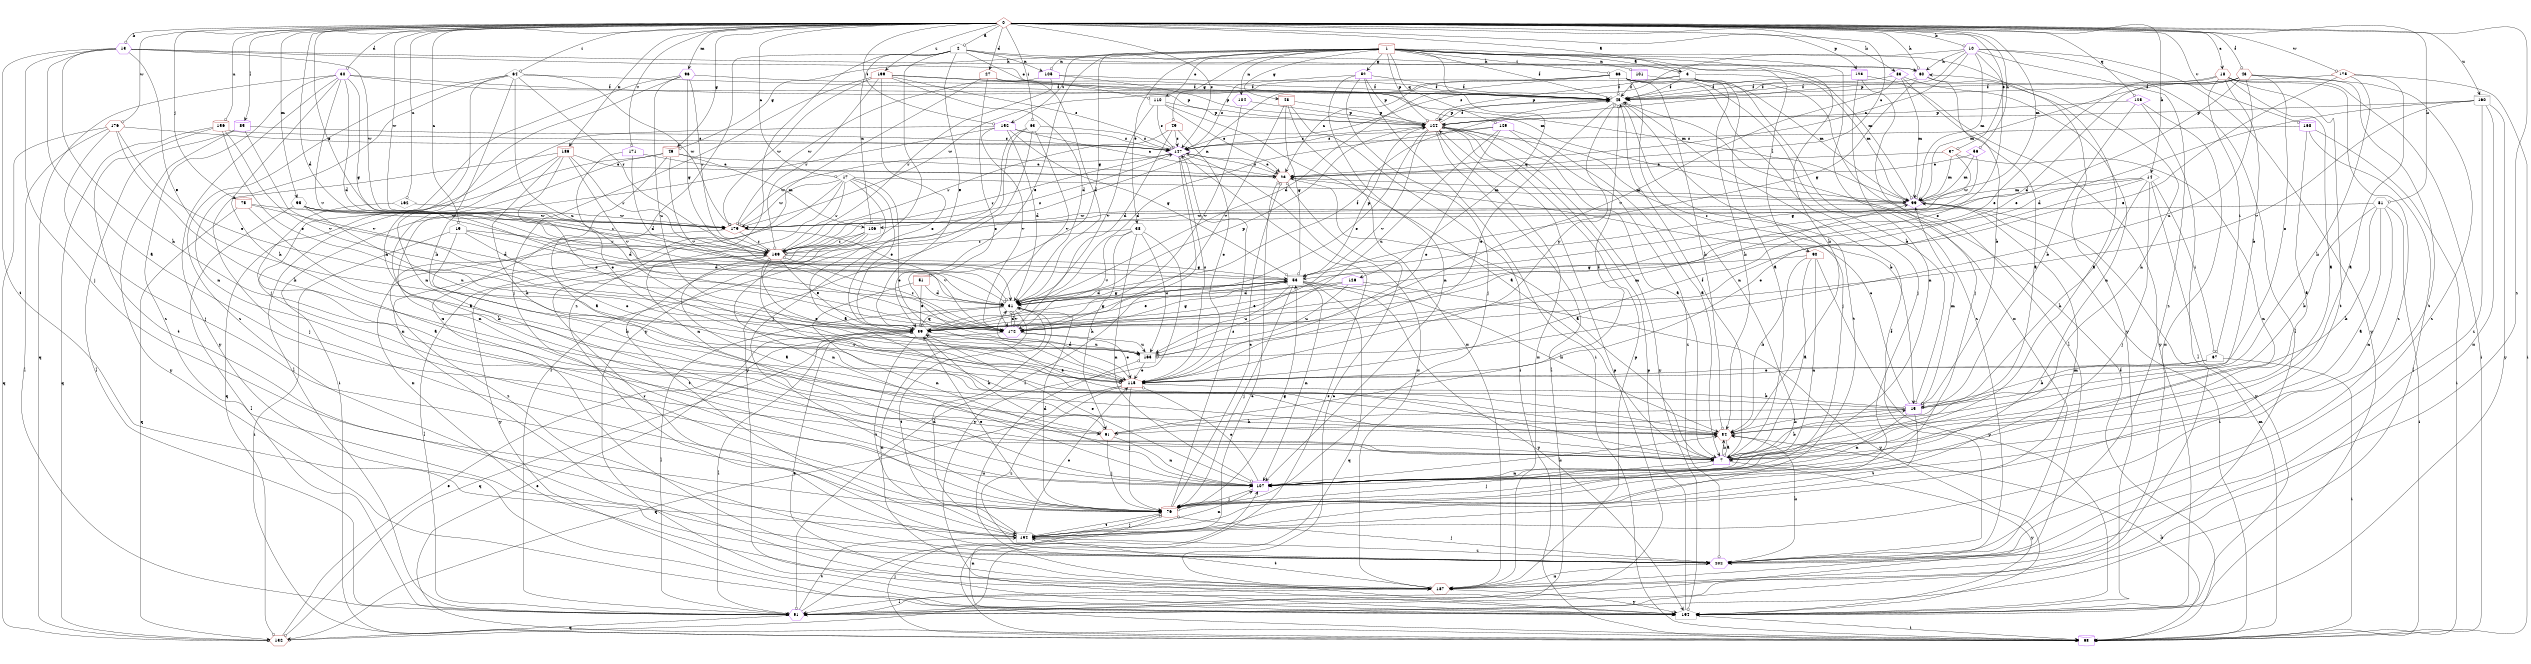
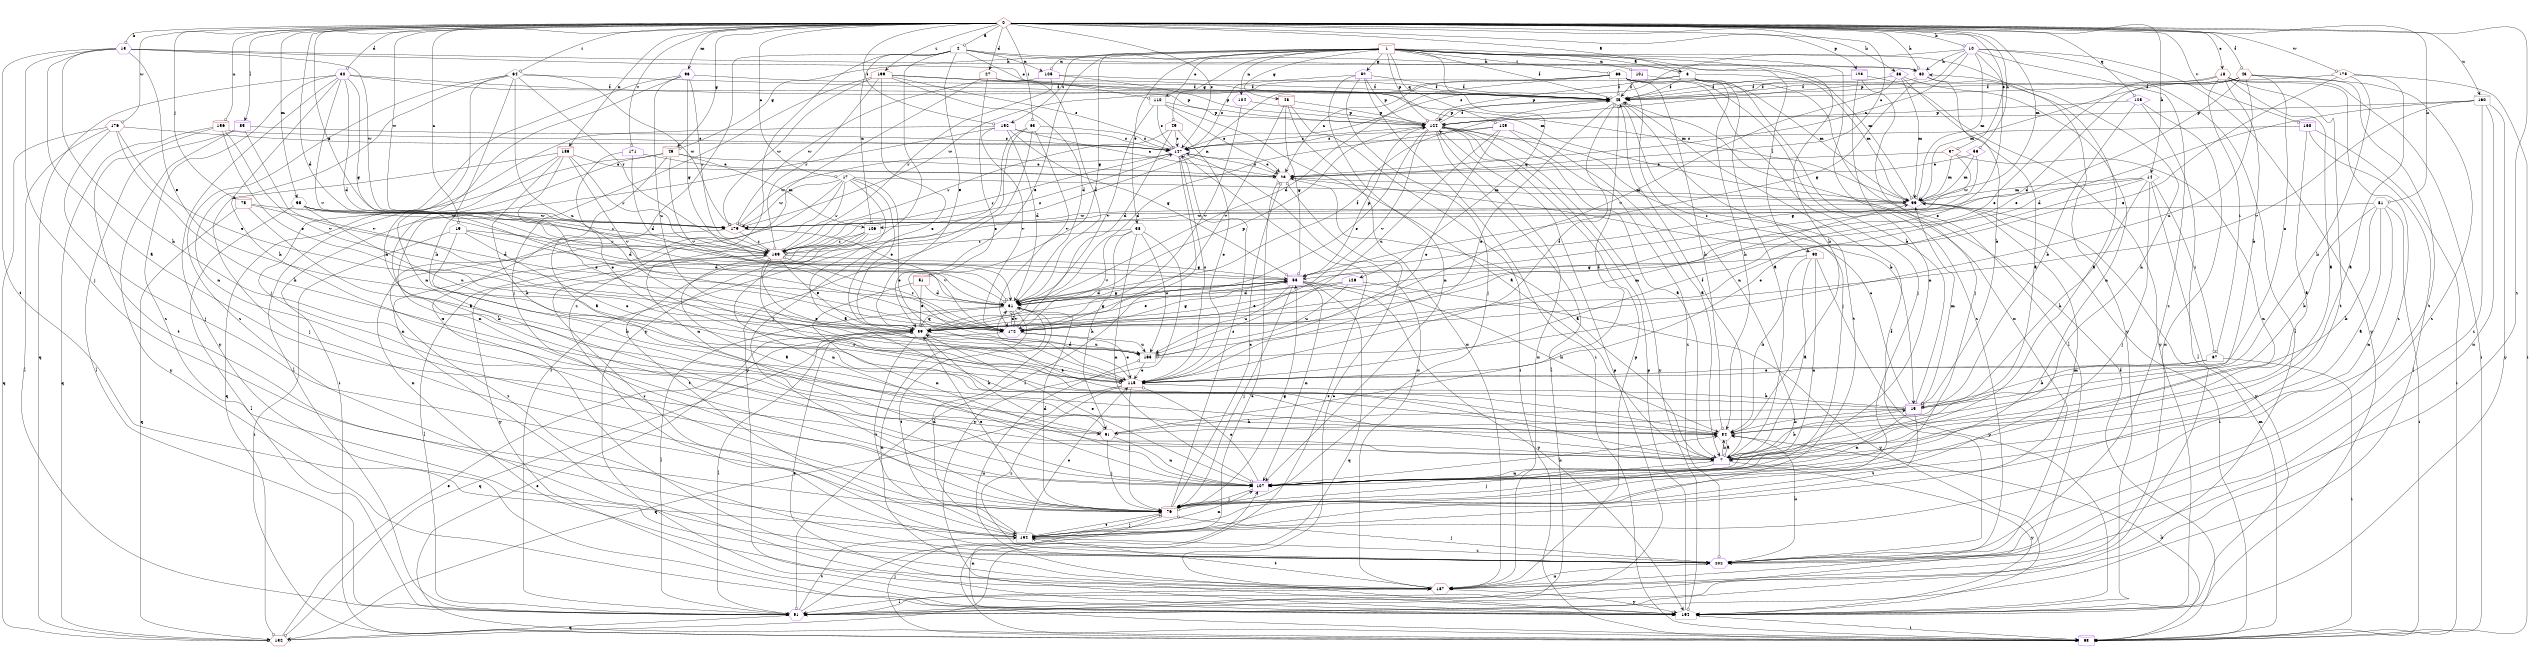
(405, 203) -> none
(1559, 242) -> (1559, 242)
(1295, 280) -> (1295, 280)
